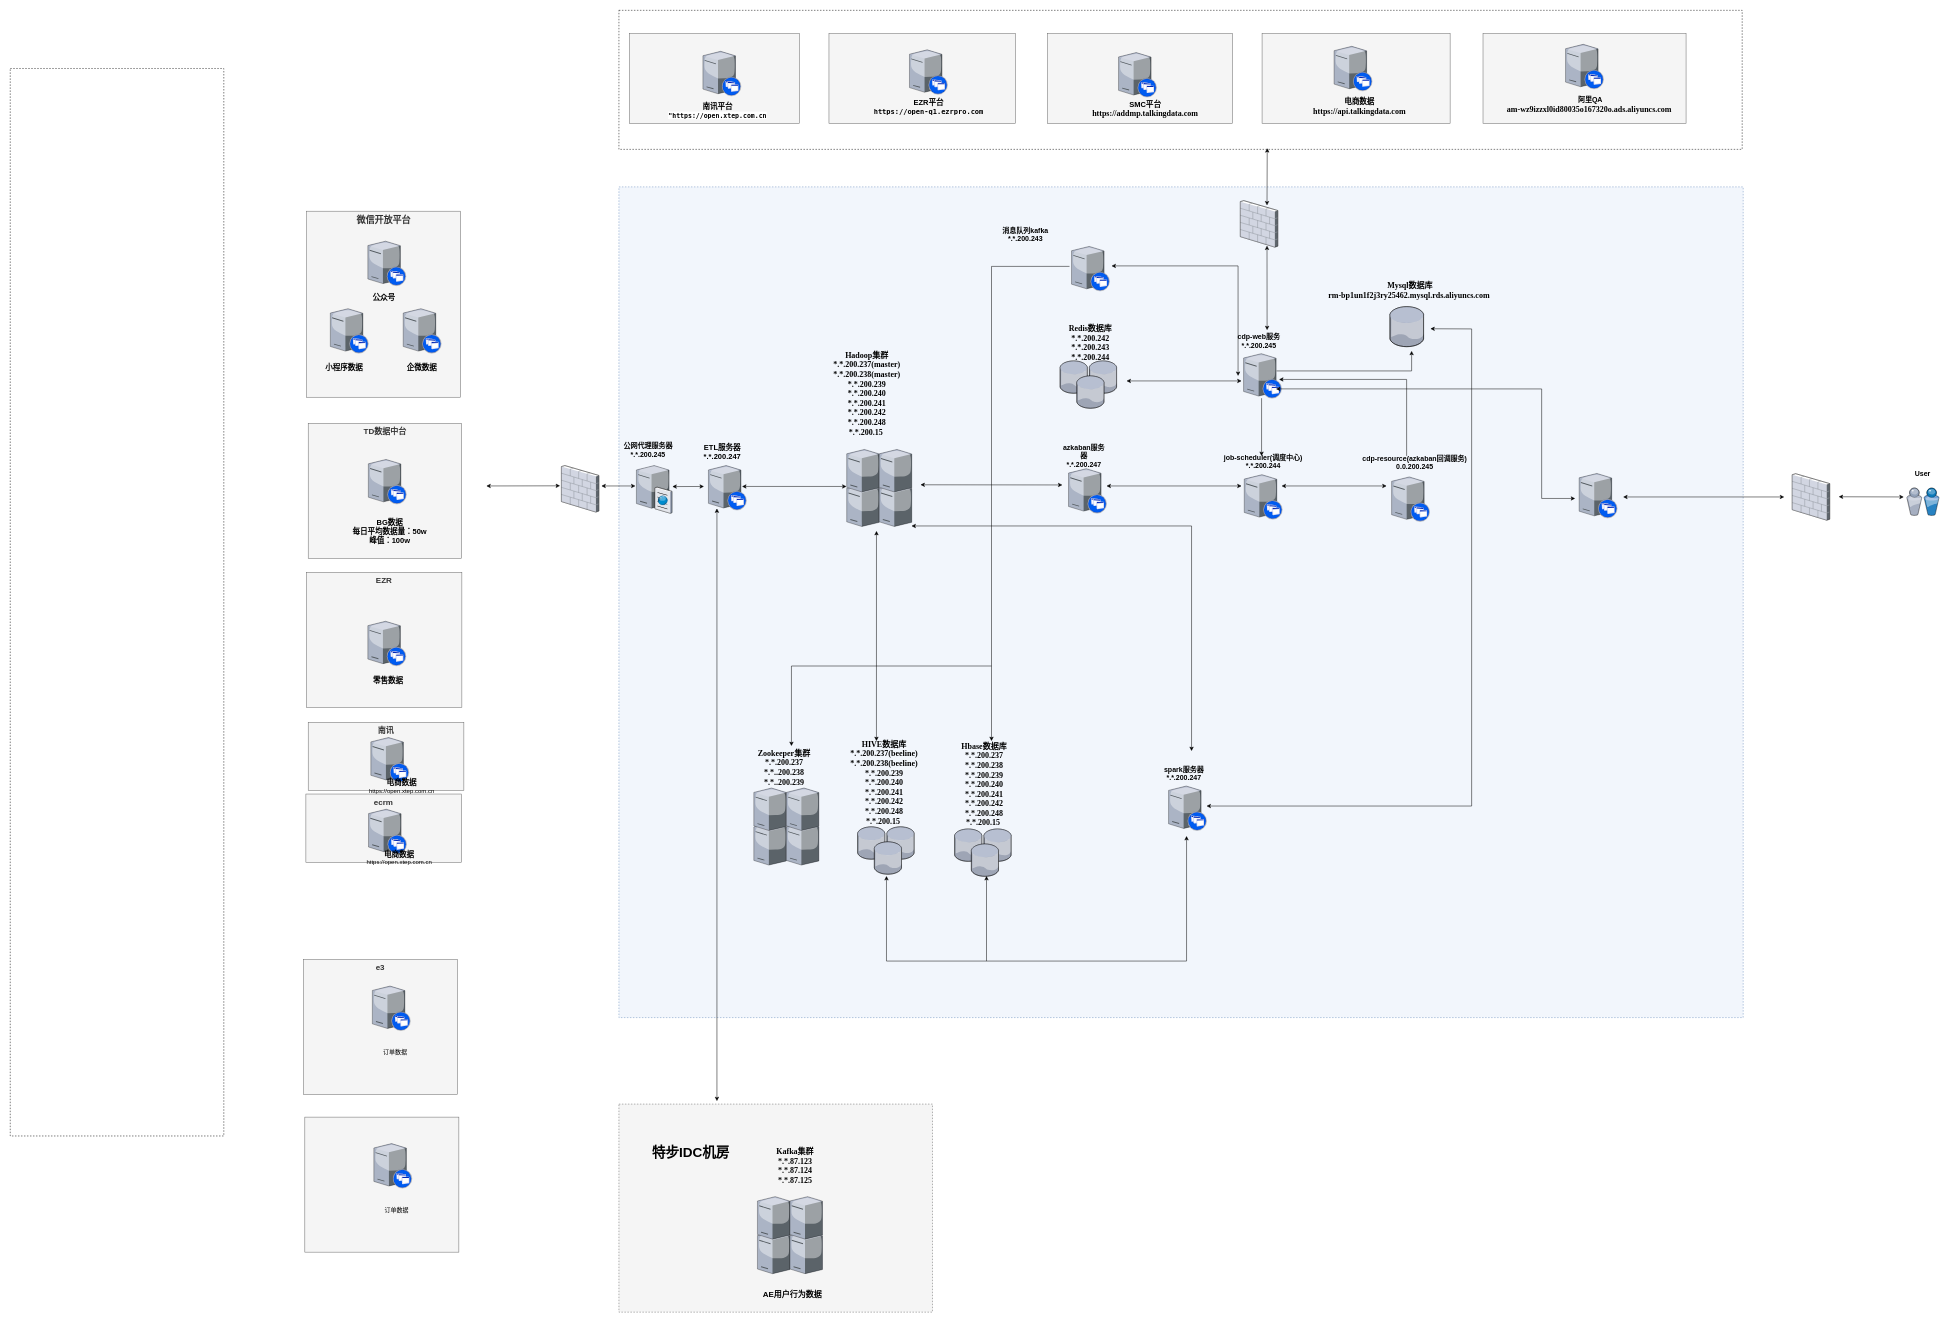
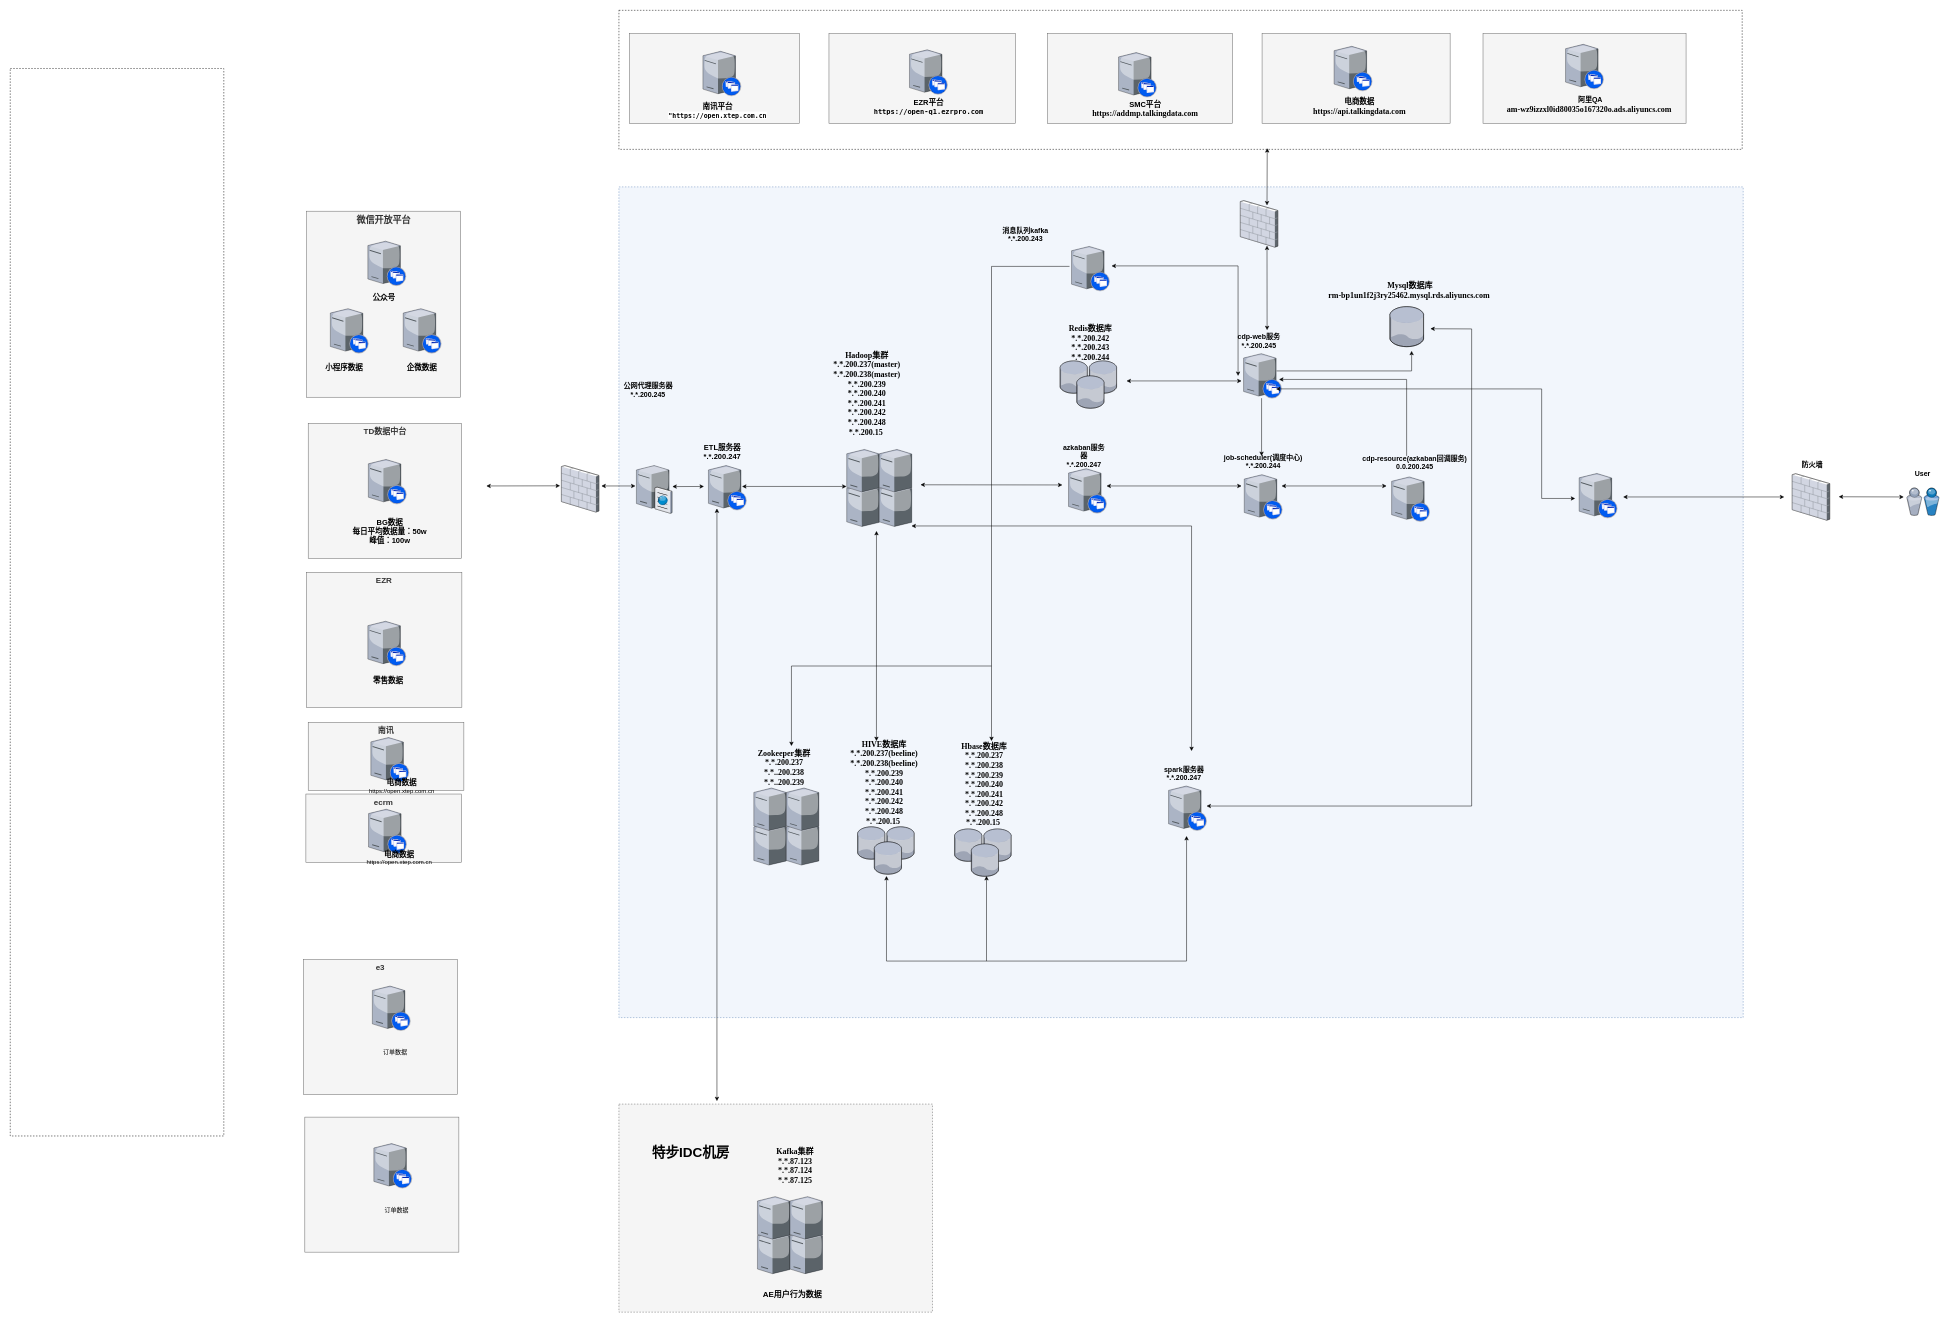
(648, 450) -> (648, 390)
none -> (1812, 465)
